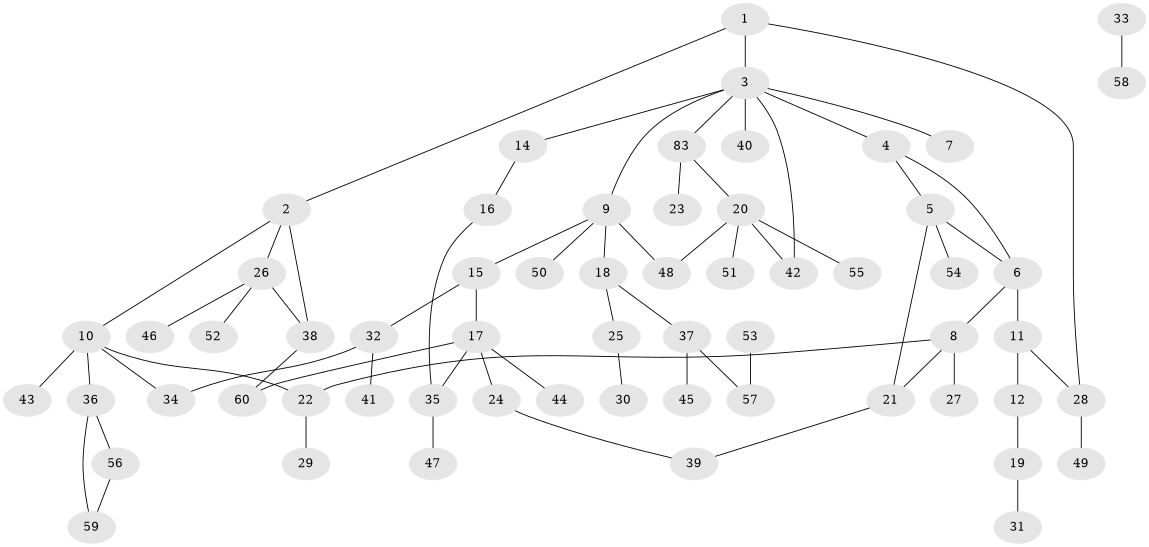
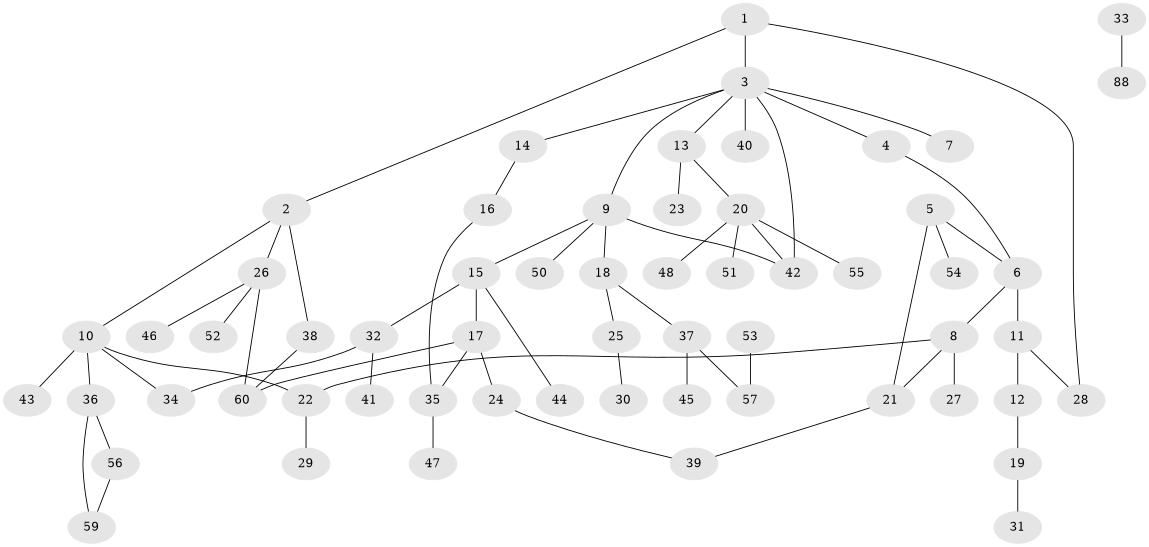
(1122, 83) -> (1122, 83)
(682, 146) -> (682, 146)
(908, 178) -> none
(637, 242) -> (697, 240)
(286, 305) -> (252, 337)
(518, 369) -> (519, 337)
(1081, 464) -> none
